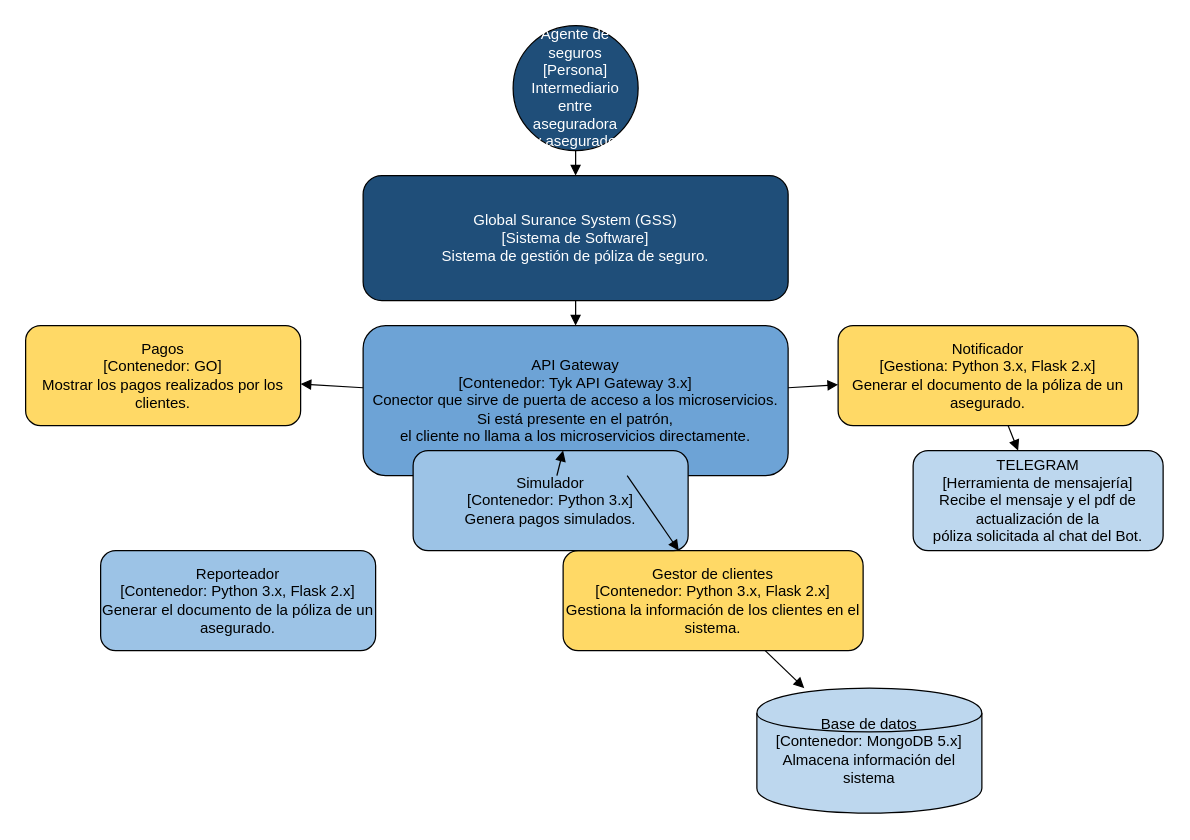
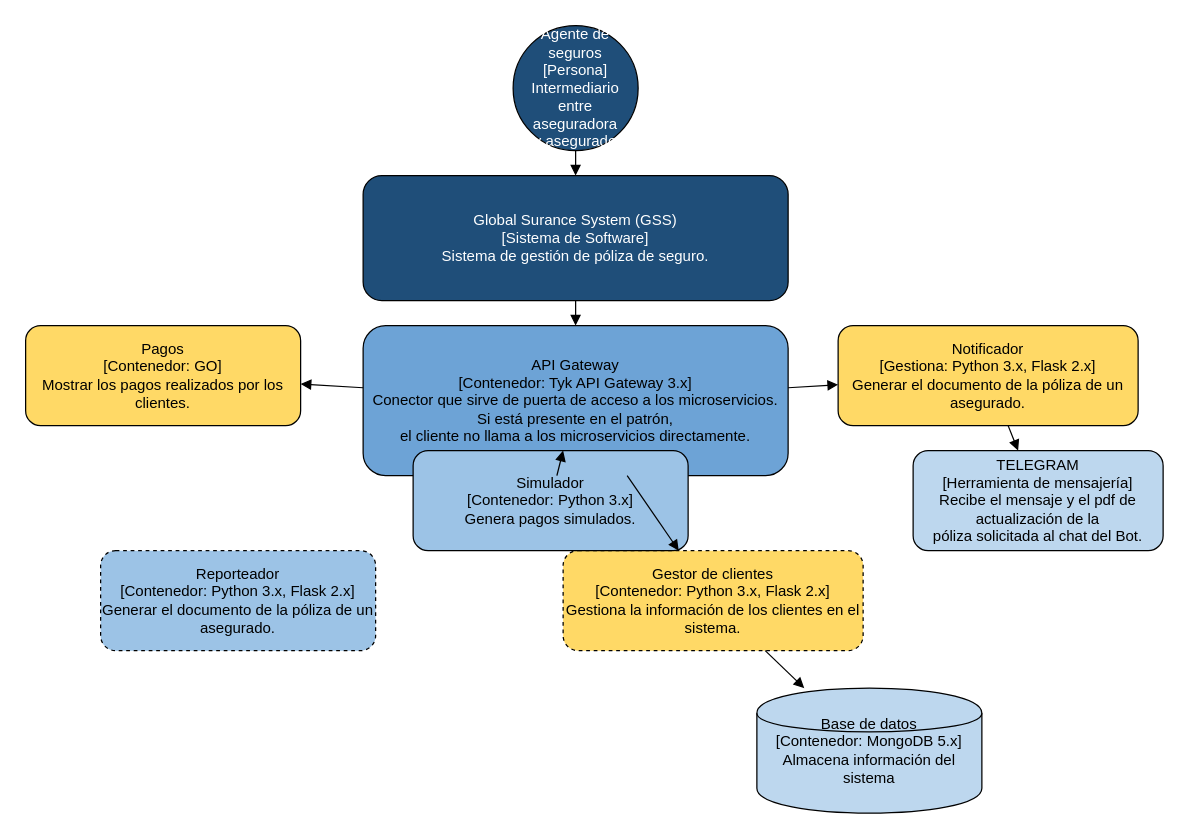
(238, 601) -> (238, 601)
(713, 601) -> (713, 601)
